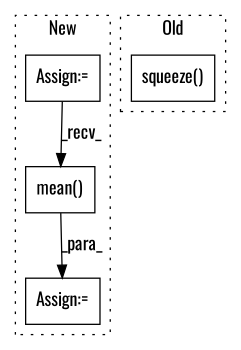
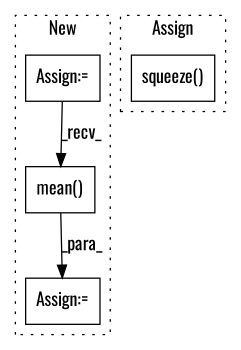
(173, 30) -> (173, 30)
